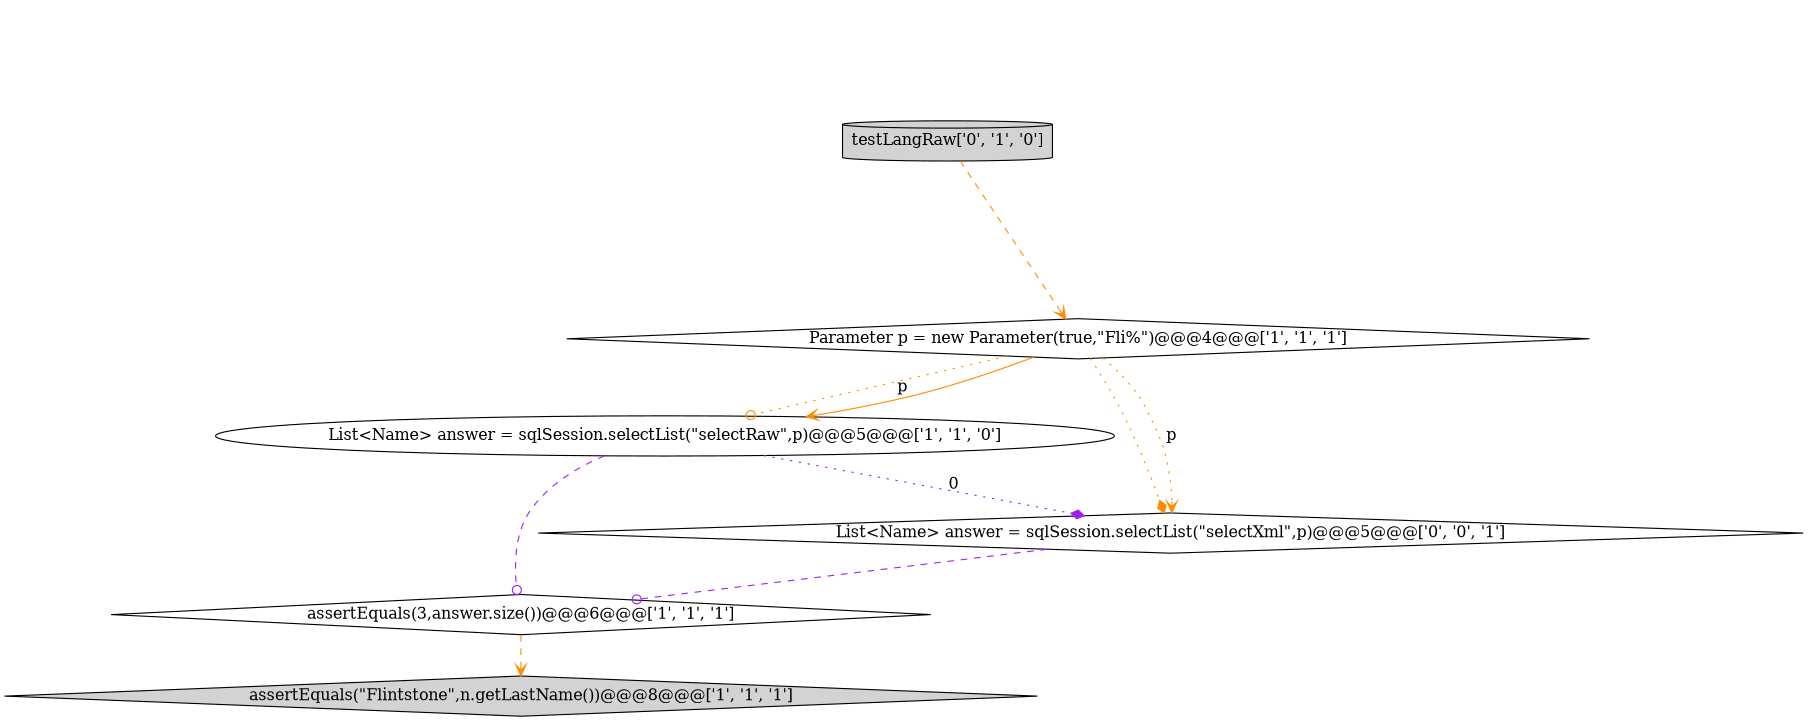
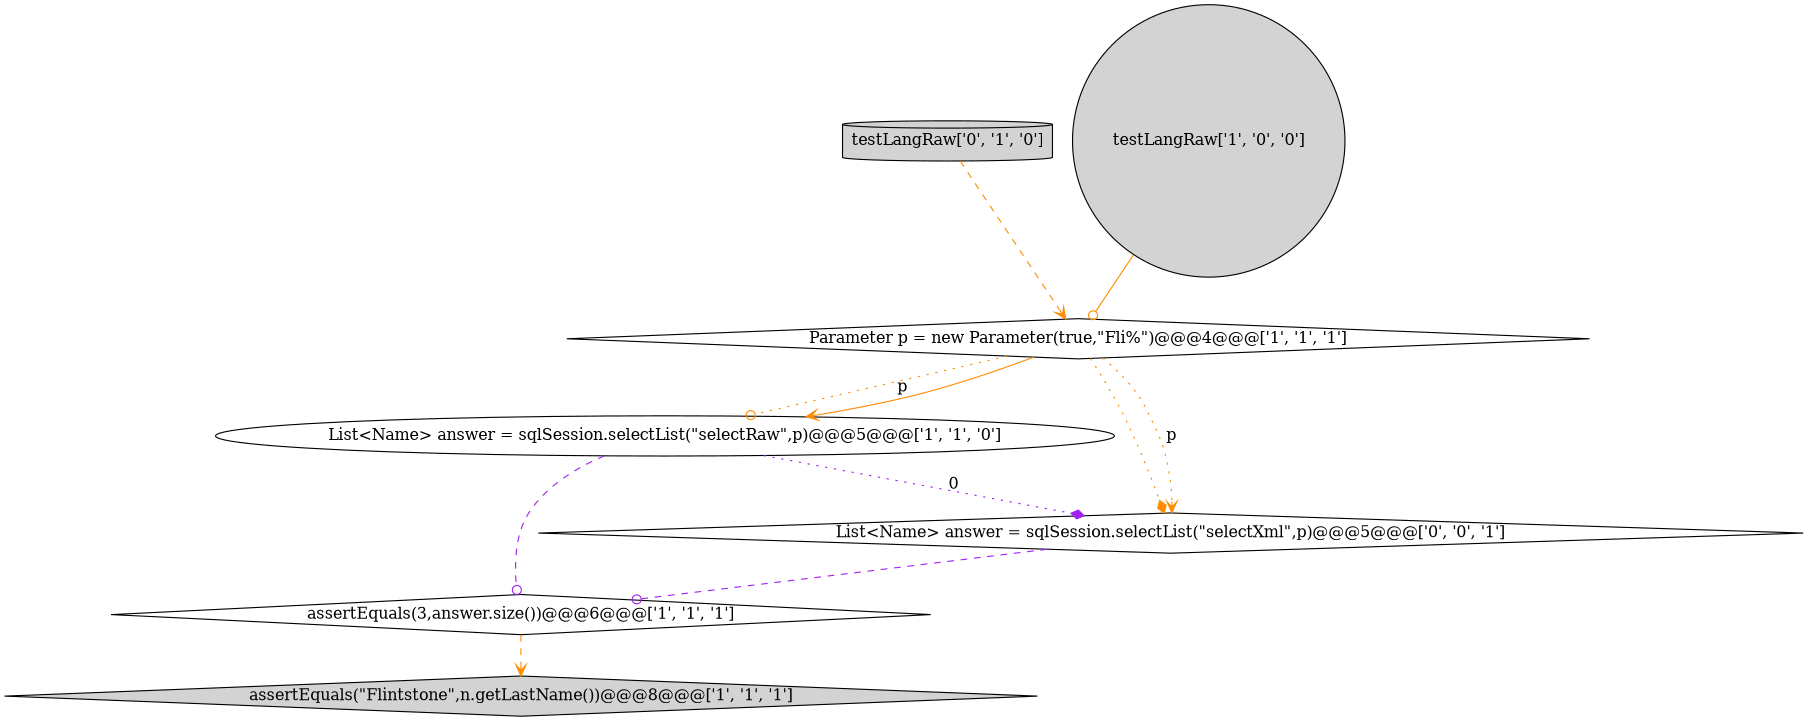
none -> (1209, 141)
